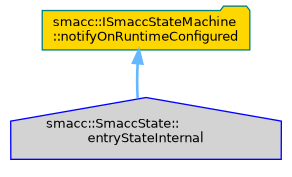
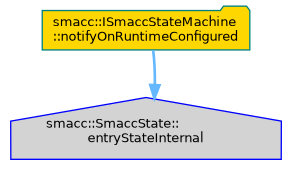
(137, 81) -> (155, 67)
